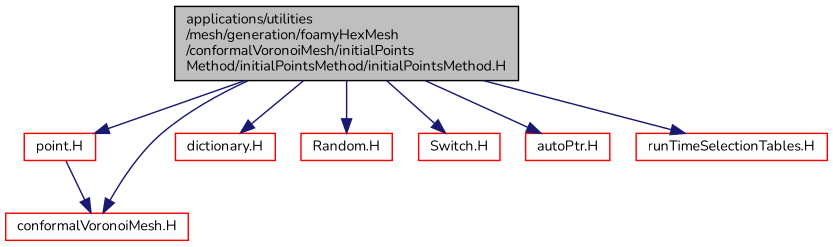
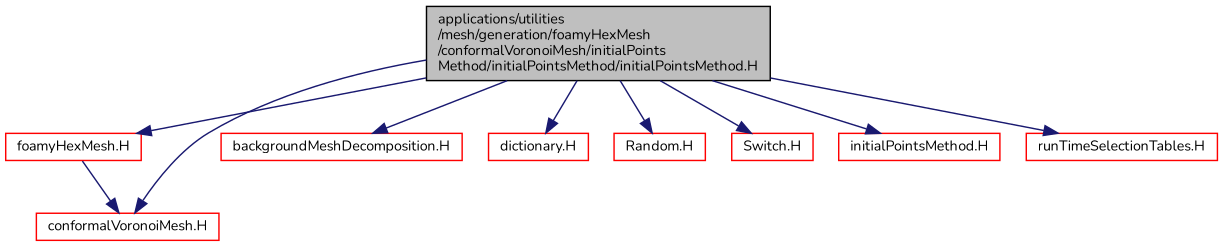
(60, 147) -> (73, 147)
none -> (342, 147)
(568, 147) -> (919, 147)
